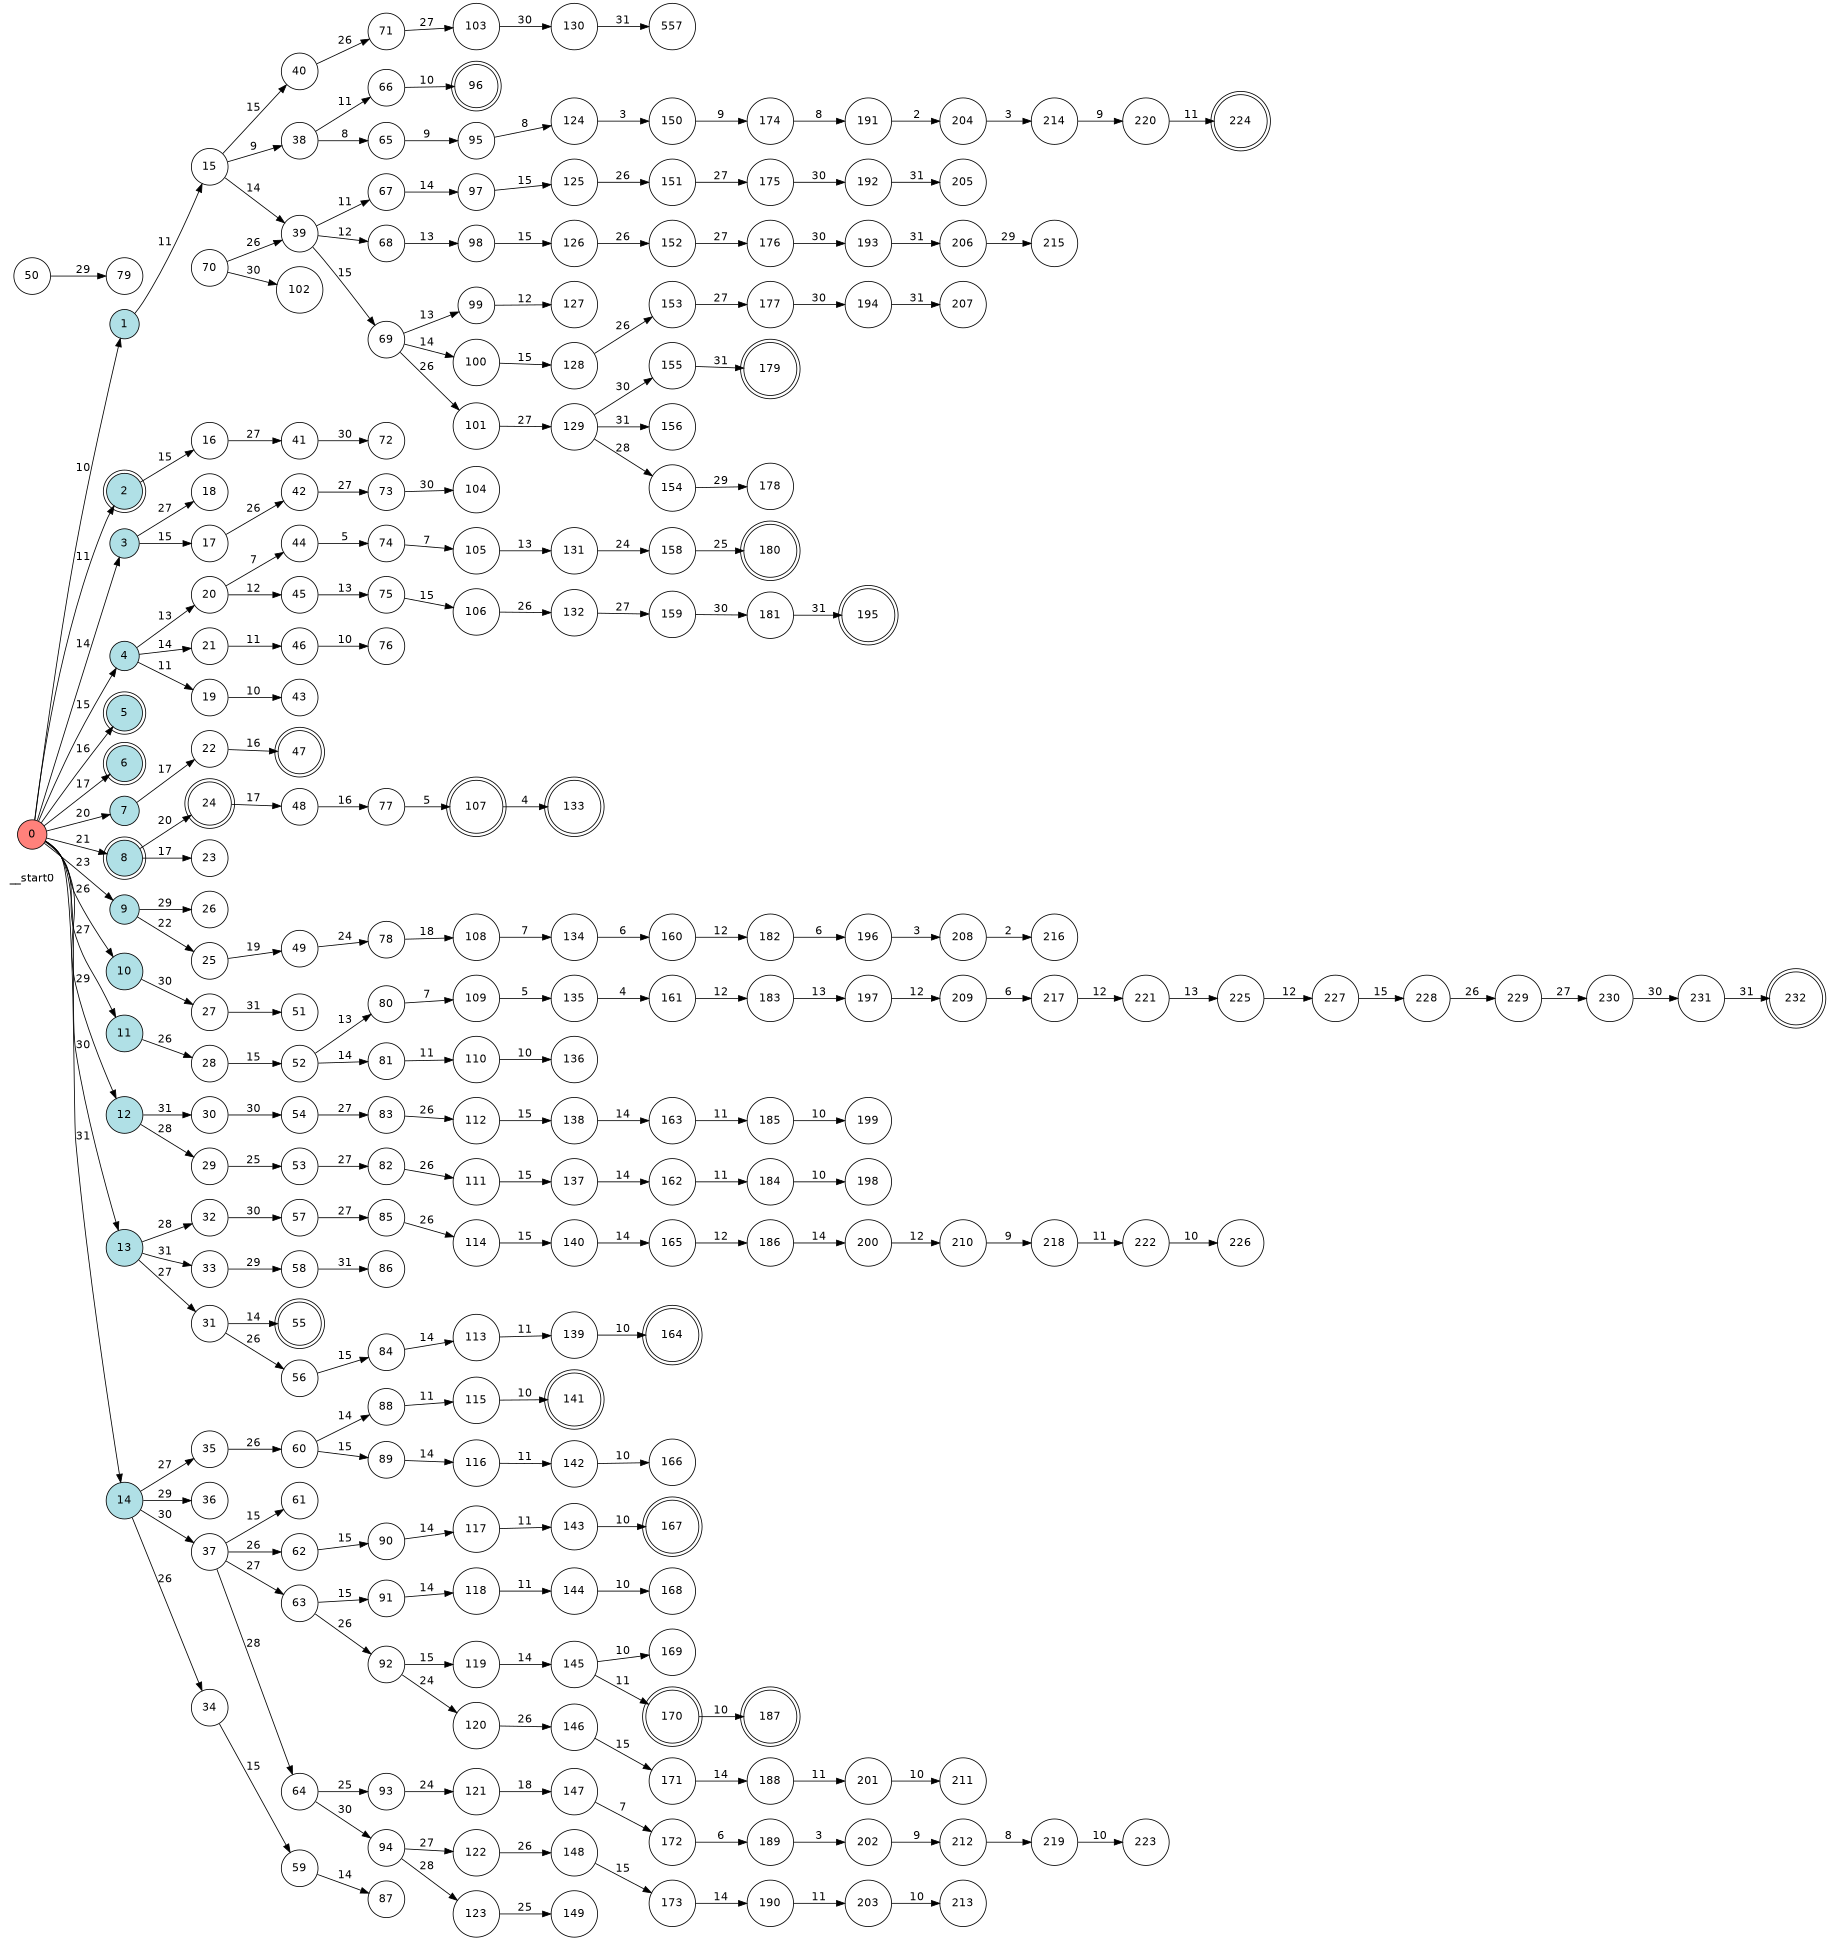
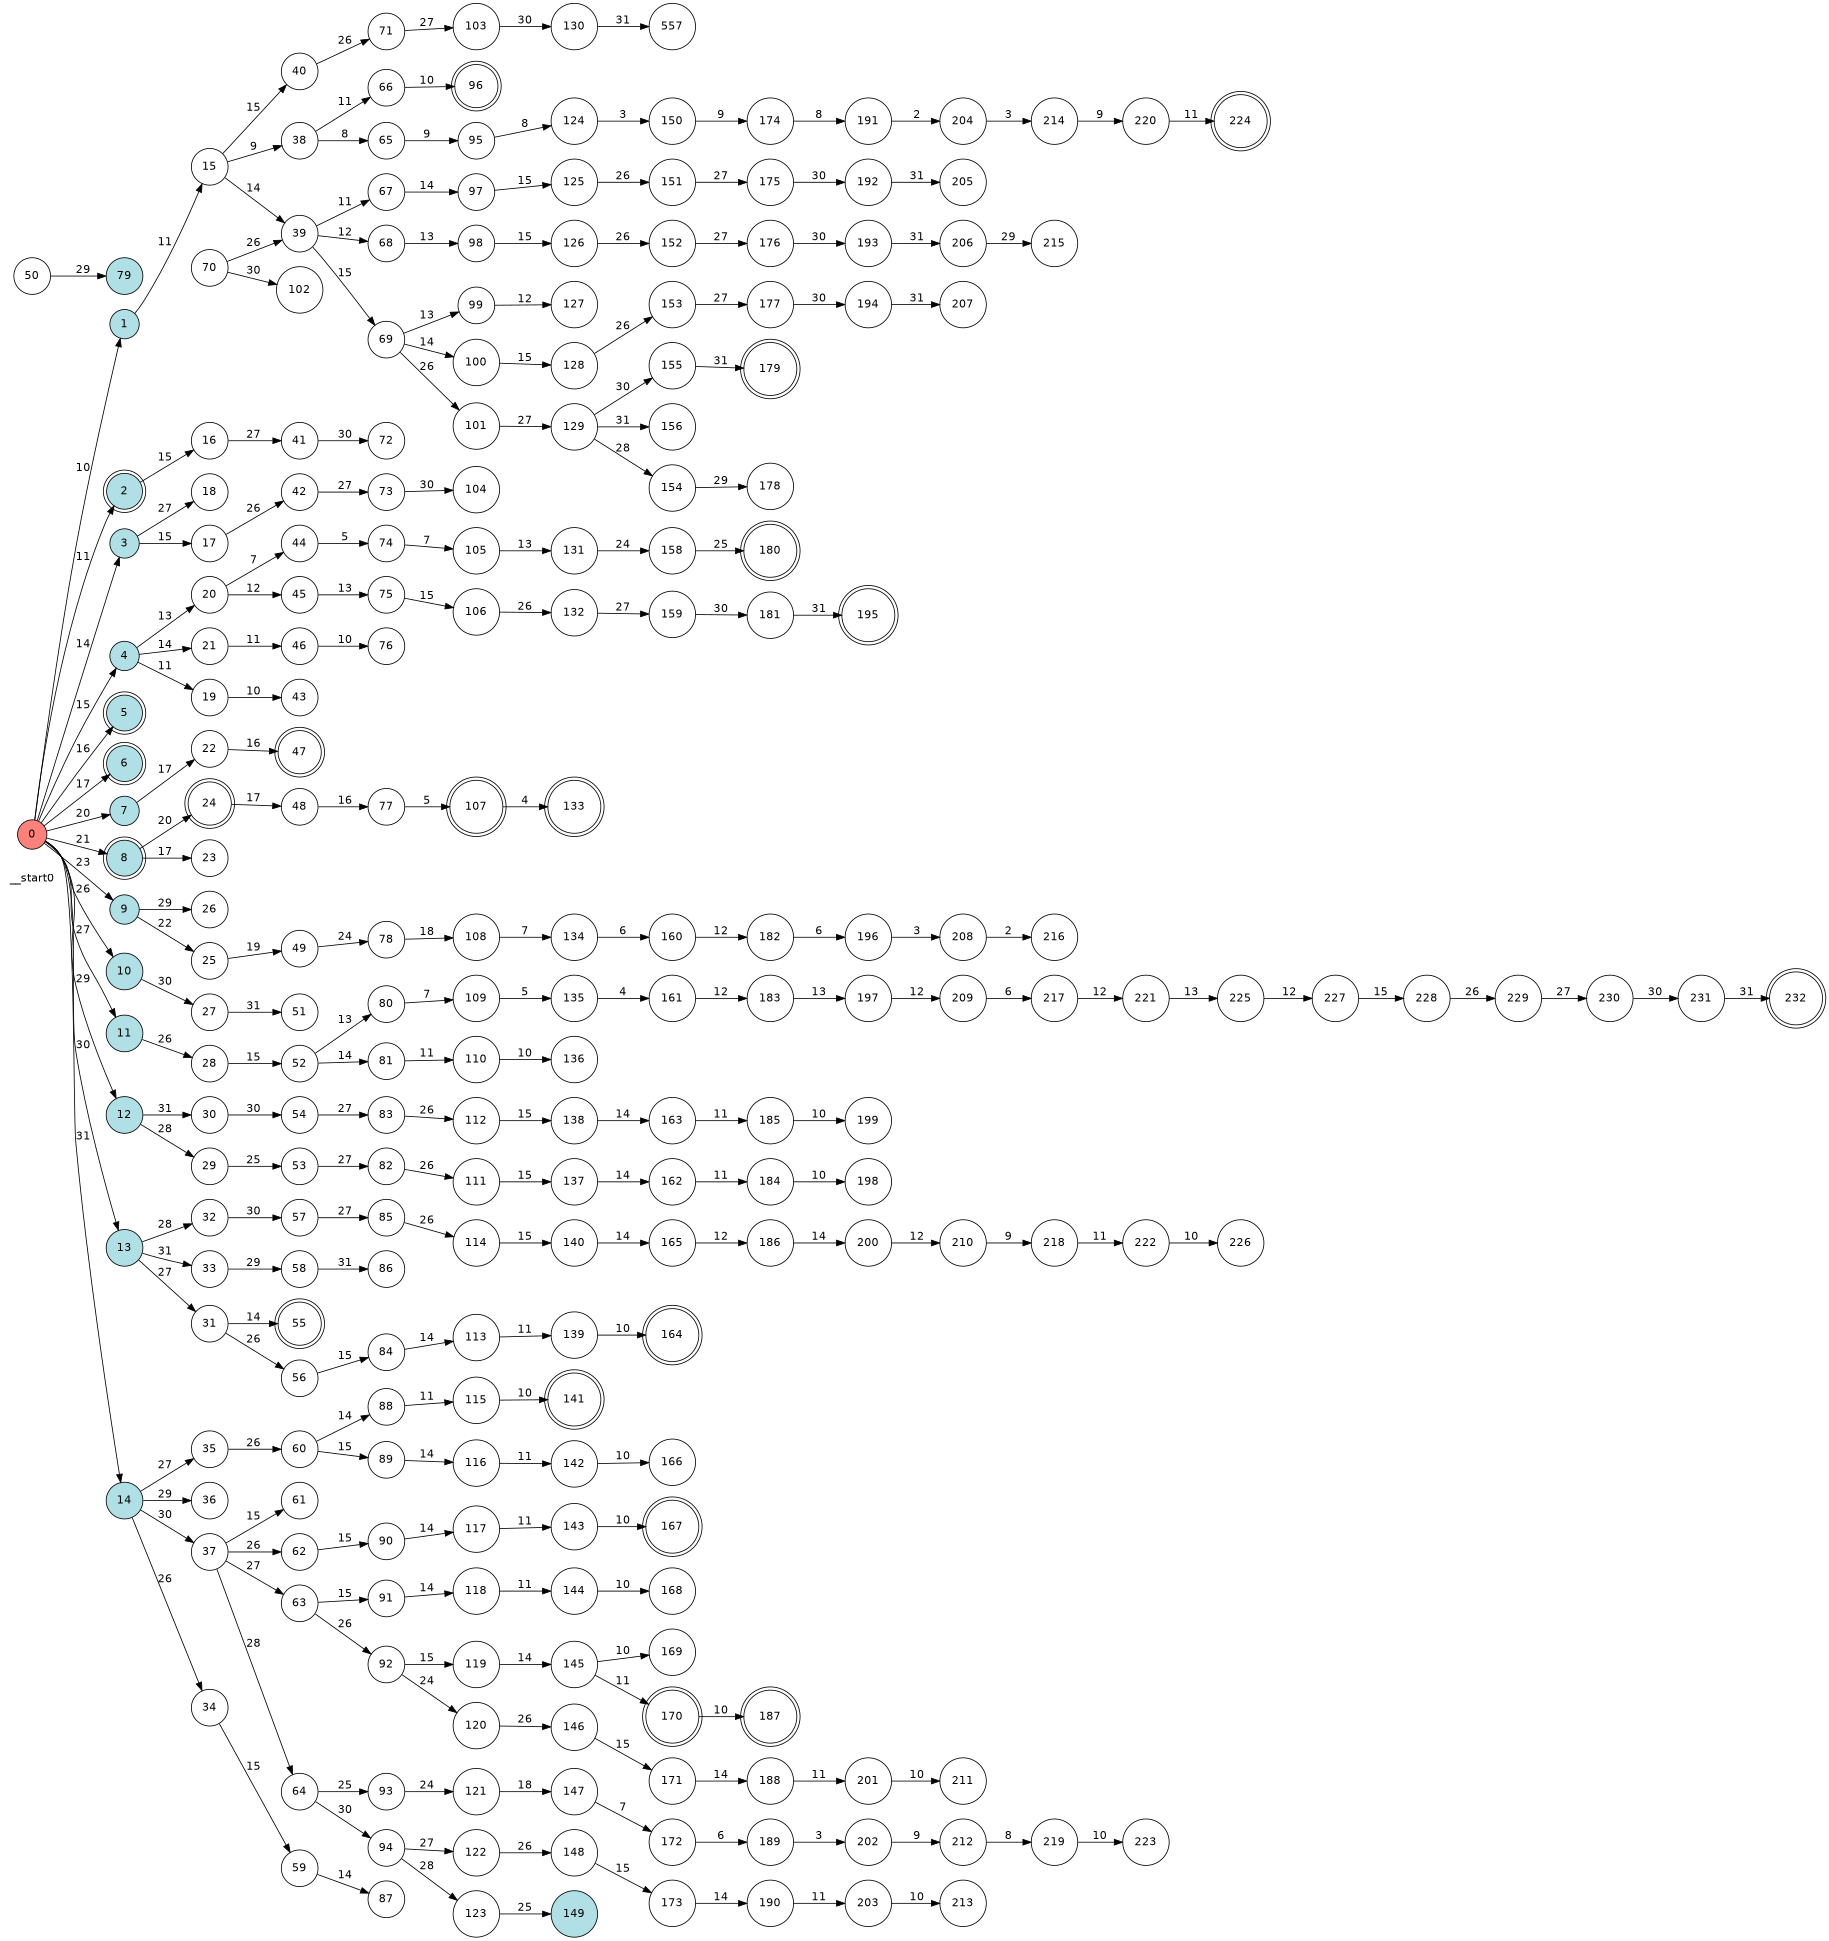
(125, 276) -> (125, 276)
(574, 1914) -> (574, 1914)
